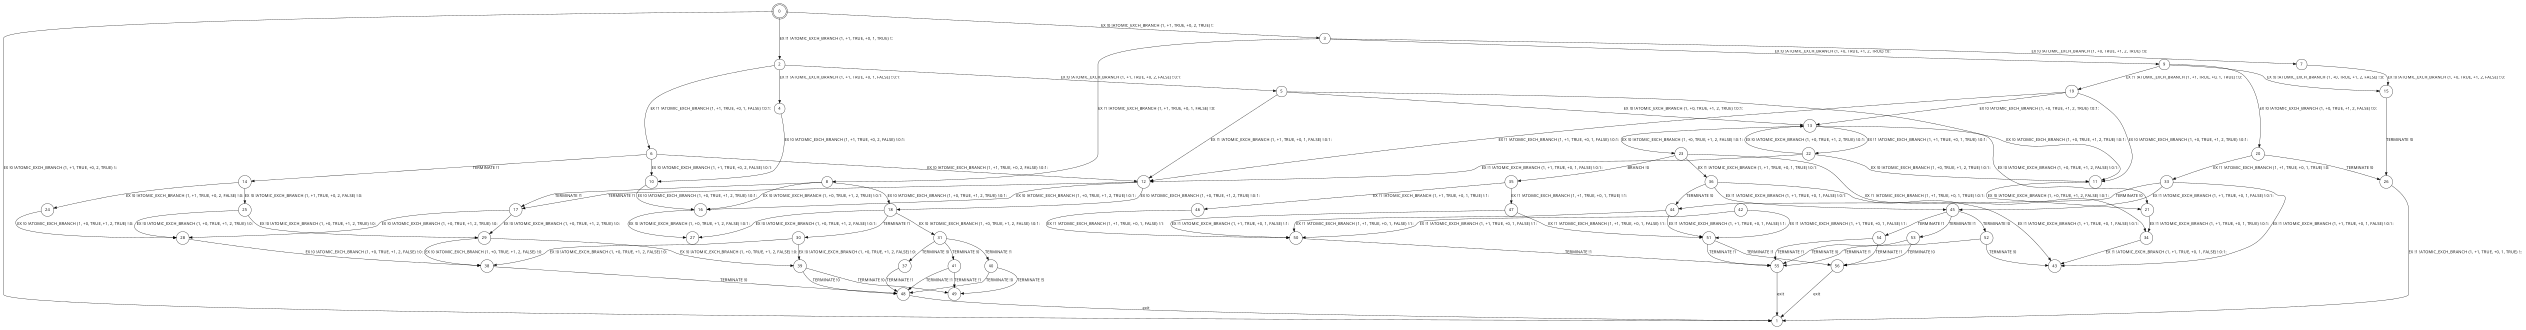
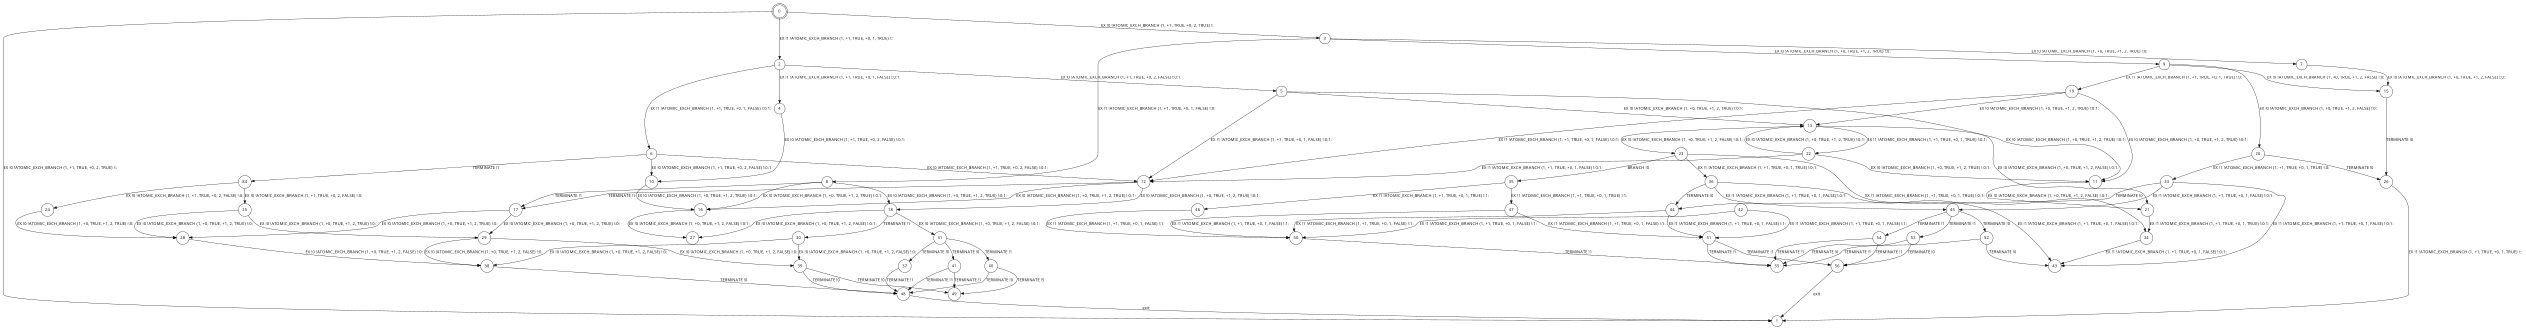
(245, 182) -> (245, 182)
(1777, 293) -> none
